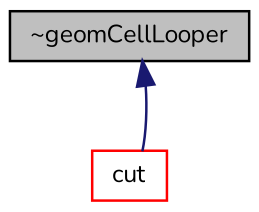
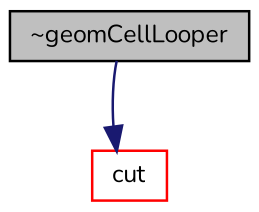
(146, 119) -> (113, 94)
